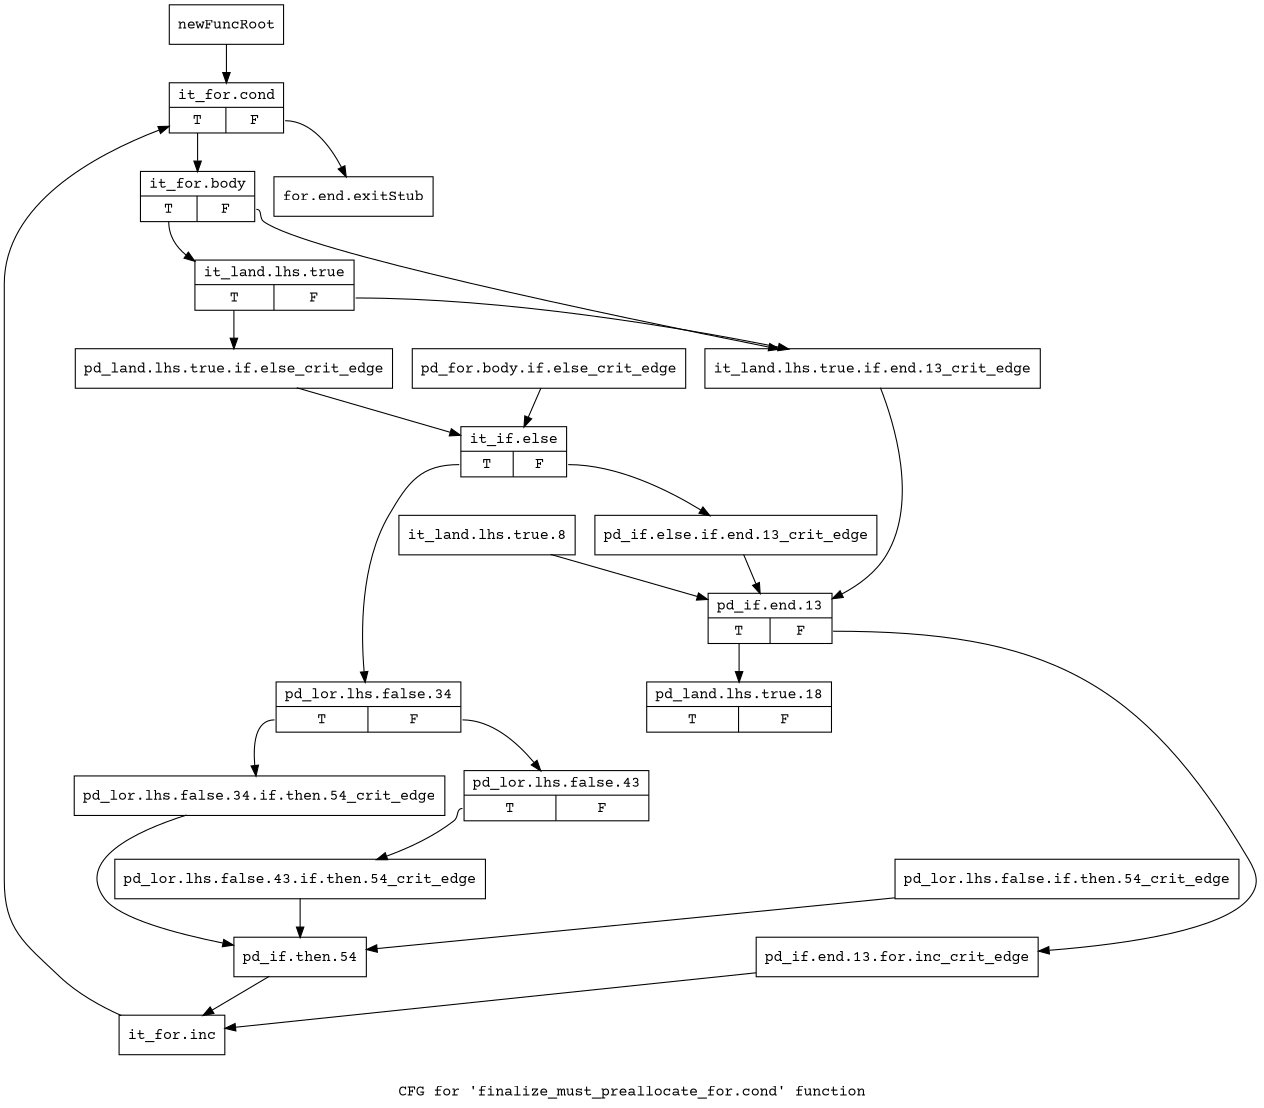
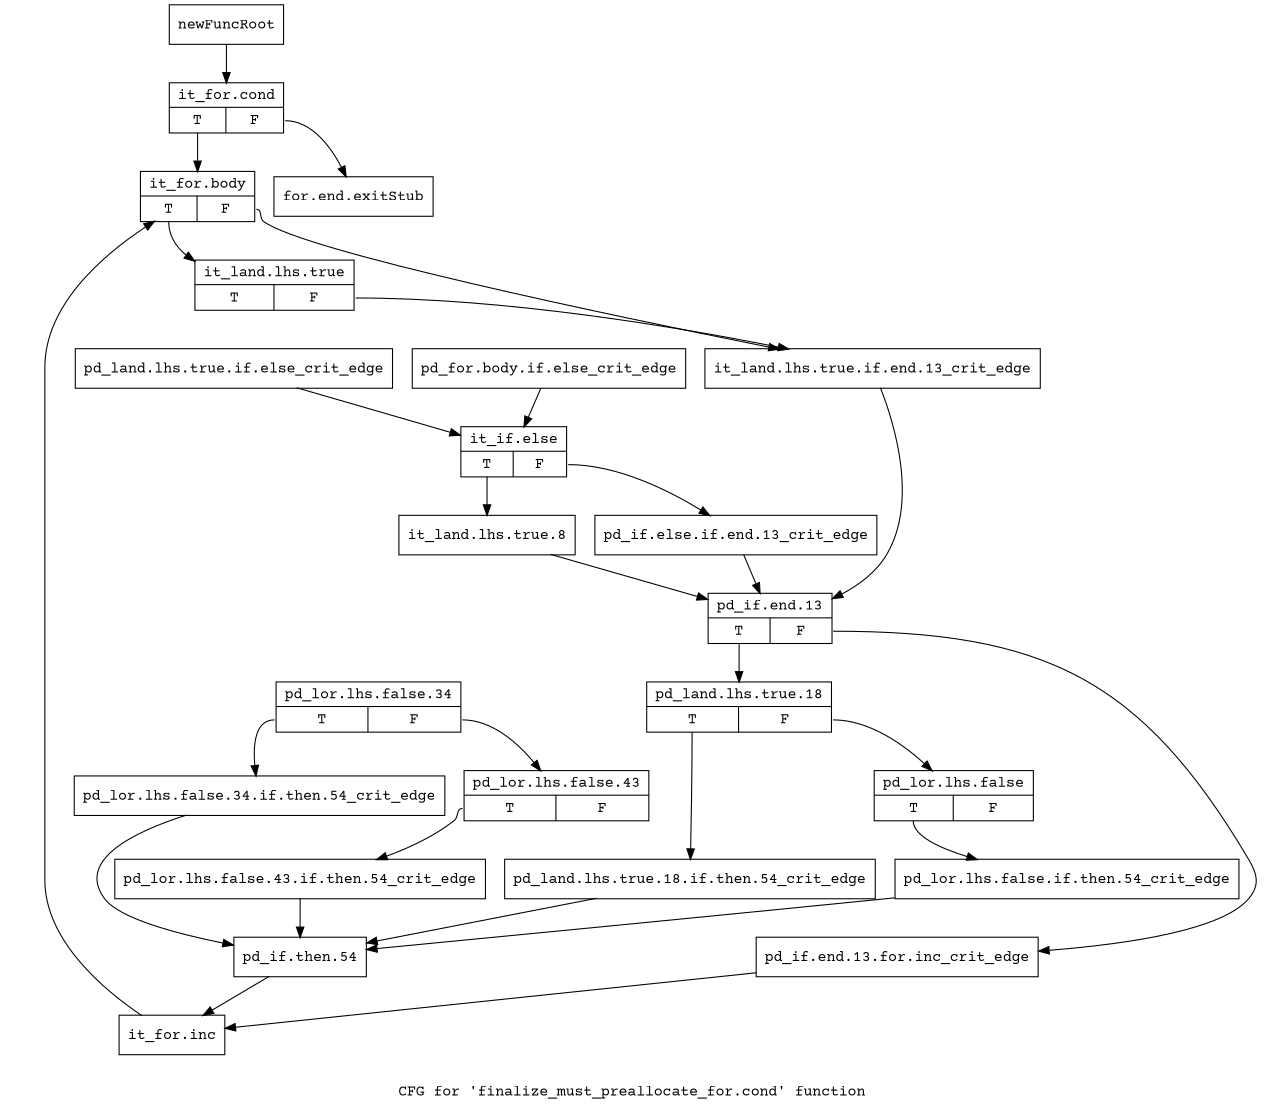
(234, 324) -> none
(375, 546) -> (487, 491)
(4, 561) -> (45, 621)
none -> (954, 796)
none -> (690, 879)
